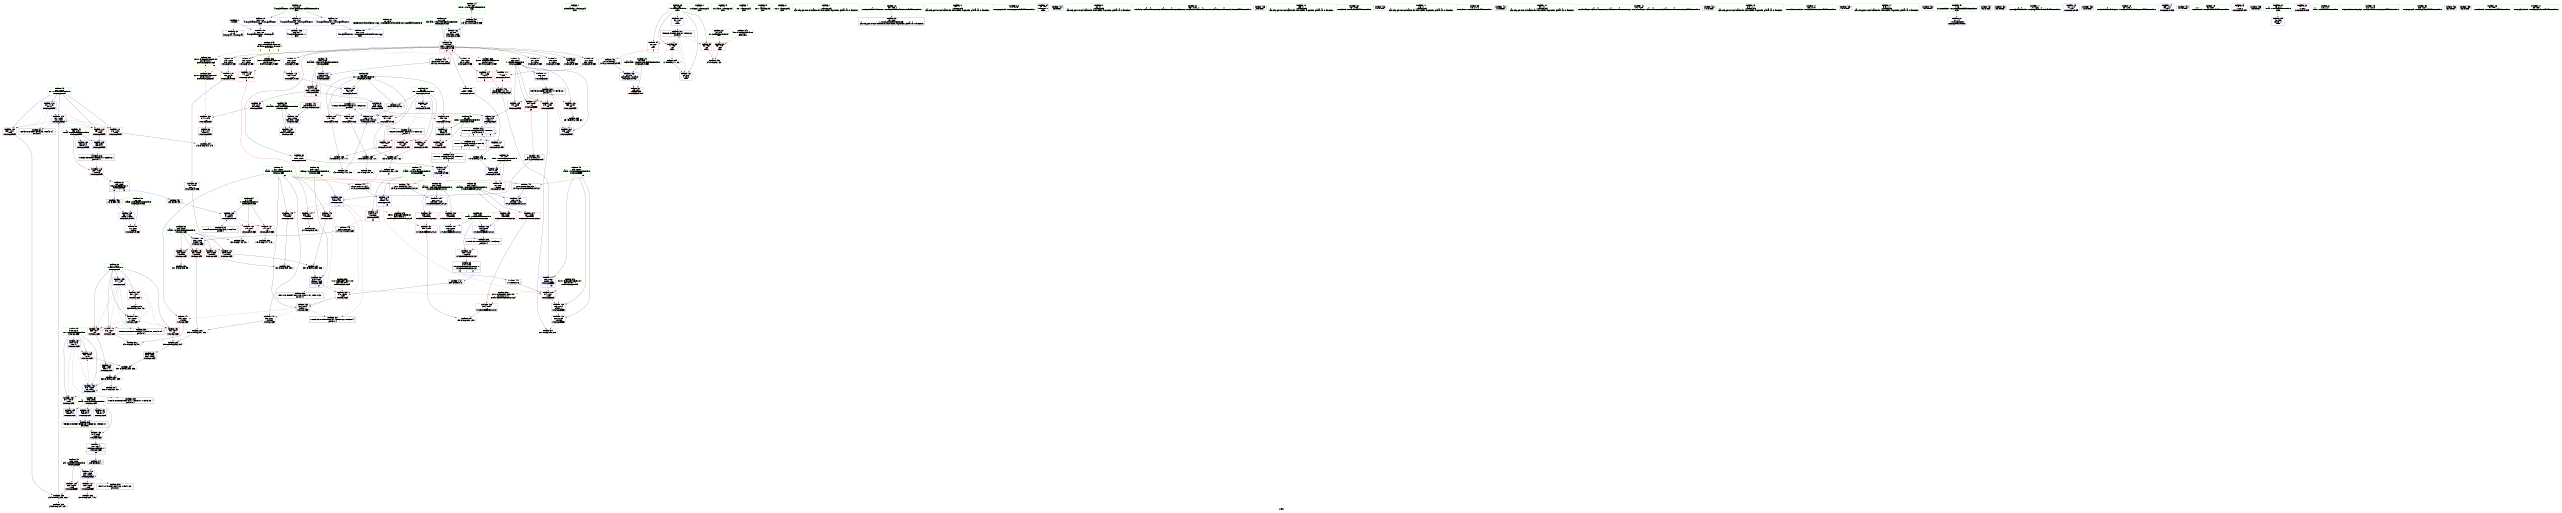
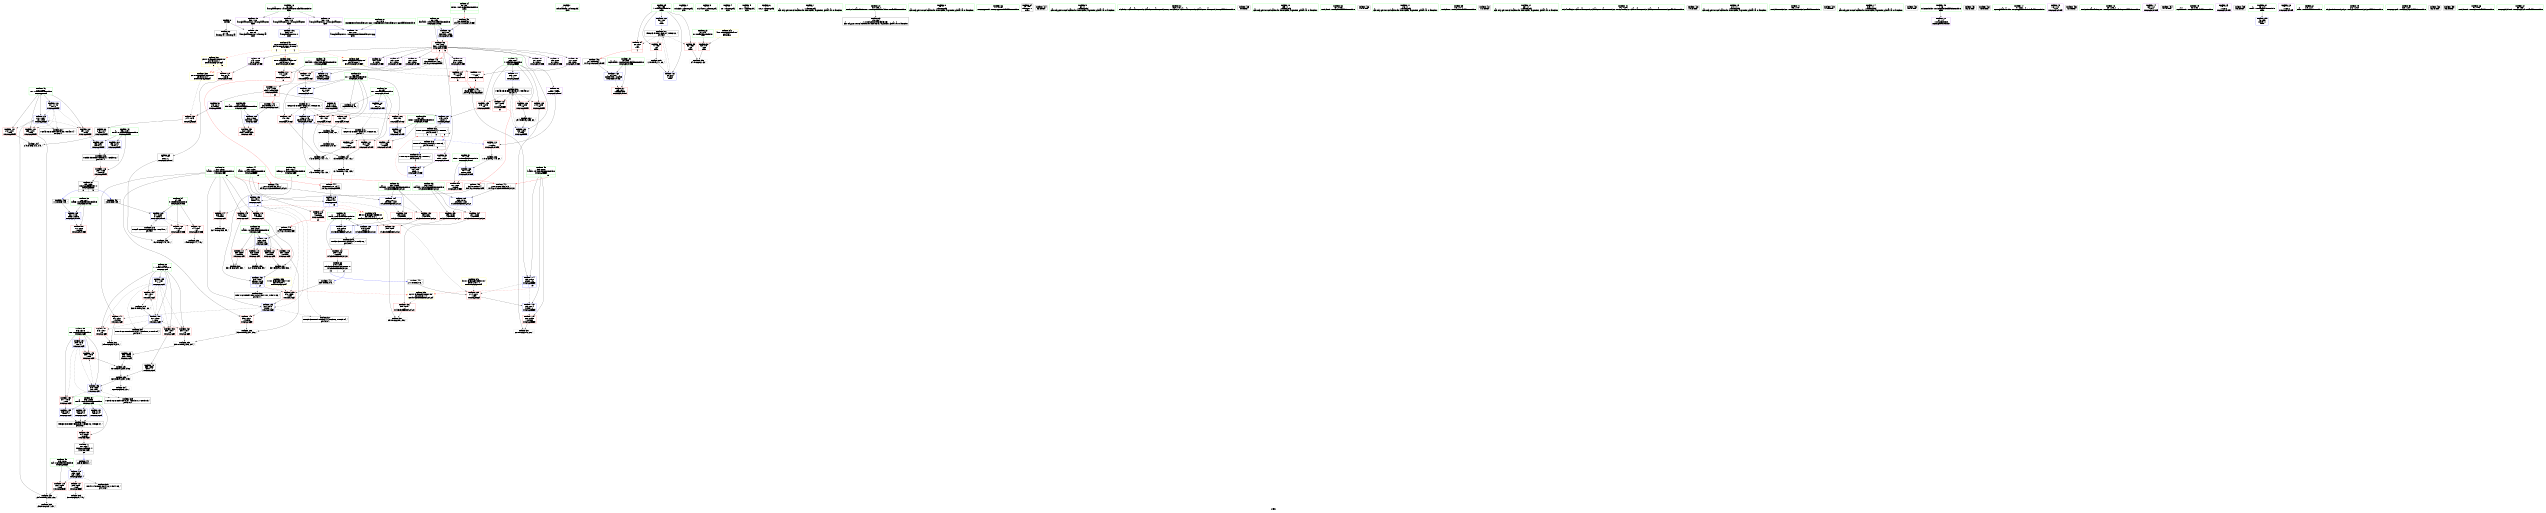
(403, 145) -> none
